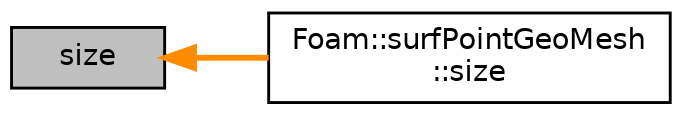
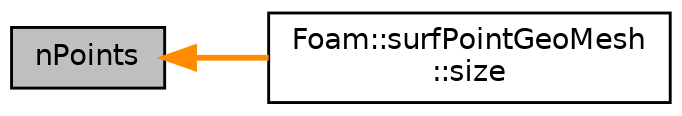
(88, 58) -> (88, 58)
